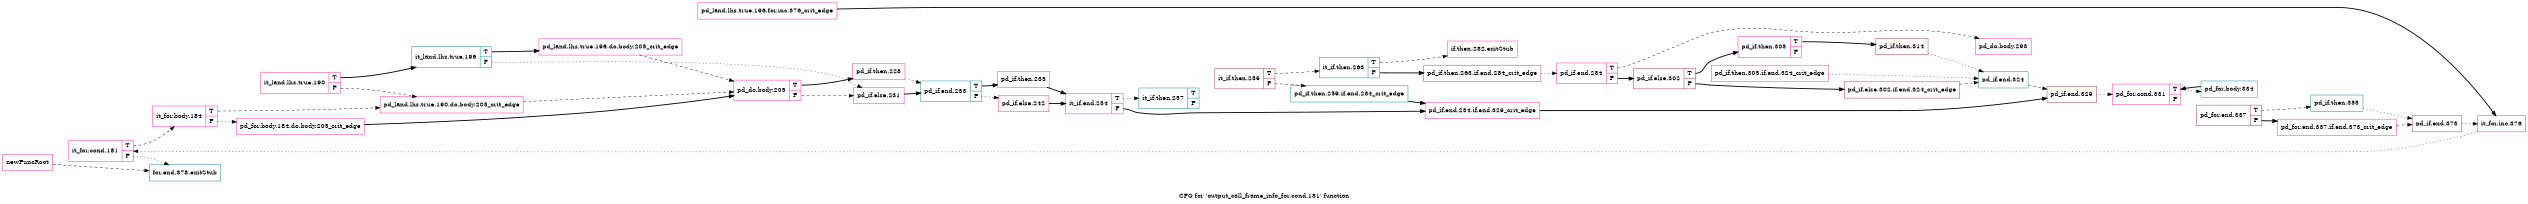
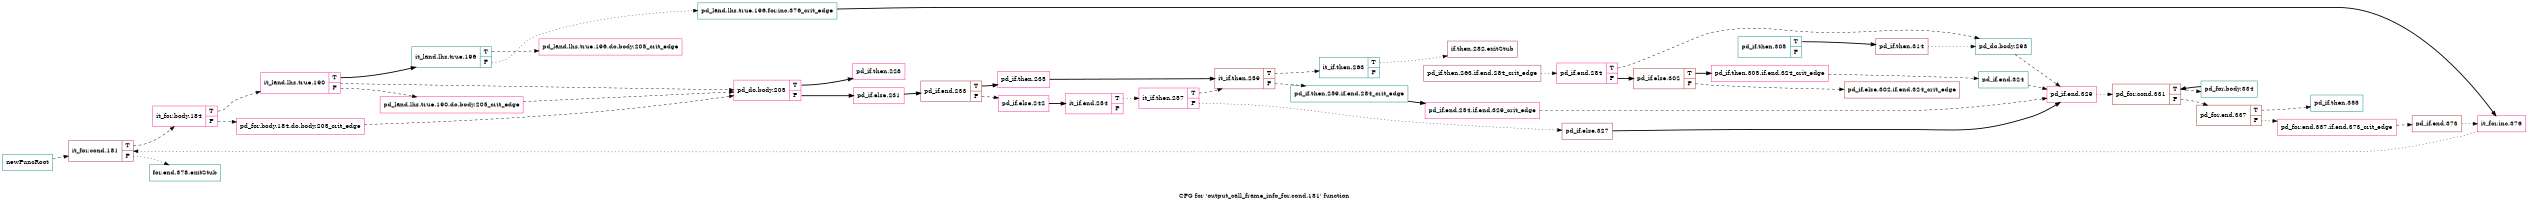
(767, 11) -> (767, 11)
(1770, 47) -> (1770, 47)
(2003, 47) -> (2003, 47)
(1482, 49) -> (1482, 49)
(513, 52) -> (511, 52)
(1713, 60) -> (1701, 73)
(1412, 61) -> (1412, 61)
(1954, 61) -> (1950, 47)
(686, 63) -> (588, 22)
(684, 67) -> (535, 87)
none -> (2036, 69)
(1400, 73) -> none
(1901, 76) -> (1901, 76)
(911, 80) -> none
(1967, 83) -> none
(1767, 88) -> (1767, 88)
(1054, 90) -> (1130, 79)
(2189, 90) -> (2189, 90)
(951, 91) -> (951, 91)
none -> (1209, 92)
(2072, 94) -> (2072, 94)
(2147, 94) -> (2147, 94)
(825, 96) -> (825, 96)
(988, 97) -> (988, 97)
(1169, 98) -> (1169, 98)
none -> (2192, 101)
(297, 110) -> (236, 100)
(1791, 111) -> (1791, 111)
(1272, 112) -> none
(2385, 113) -> none
(547, 116) -> (547, 116)
(2267, 121) -> (2267, 121)
(225, 122) -> (225, 122)
none -> (1587, 131)
(101, 151) -> (101, 151)
(28, 162) -> (28, 162)
(99, 168) -> (58, 158)
